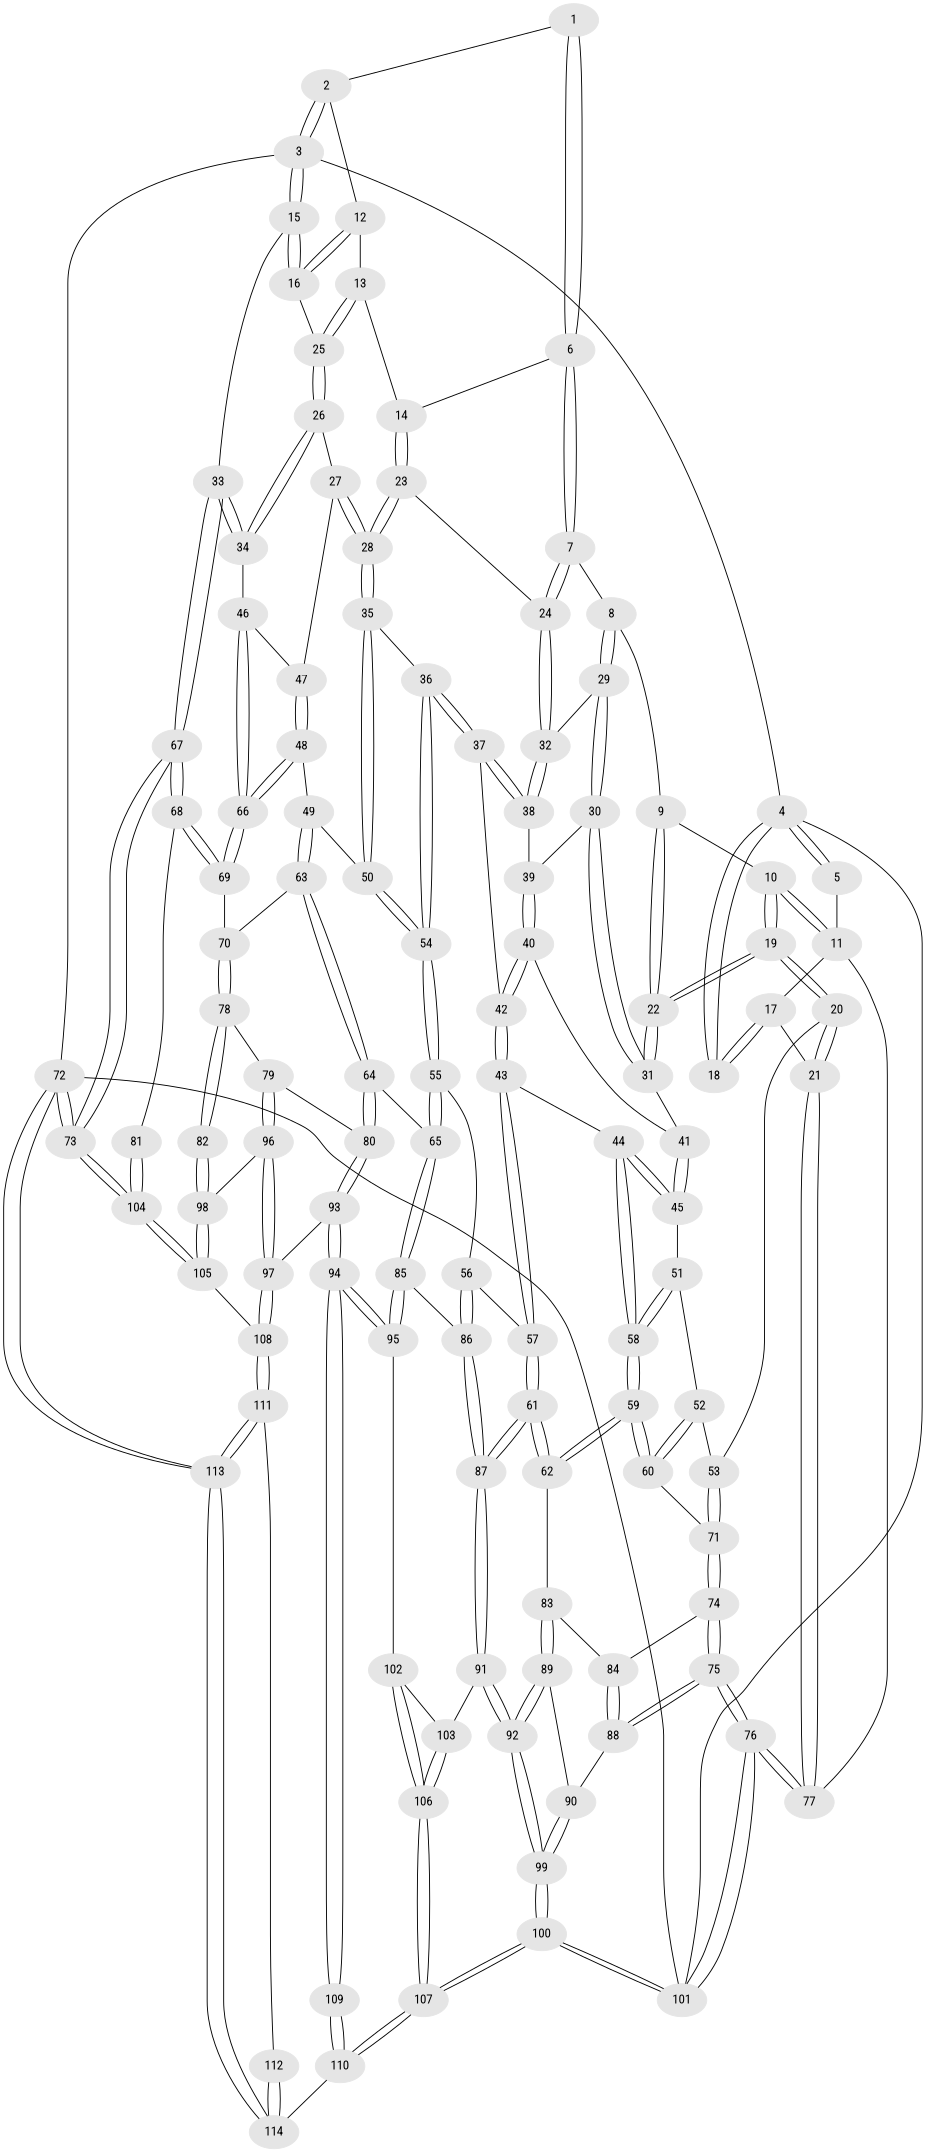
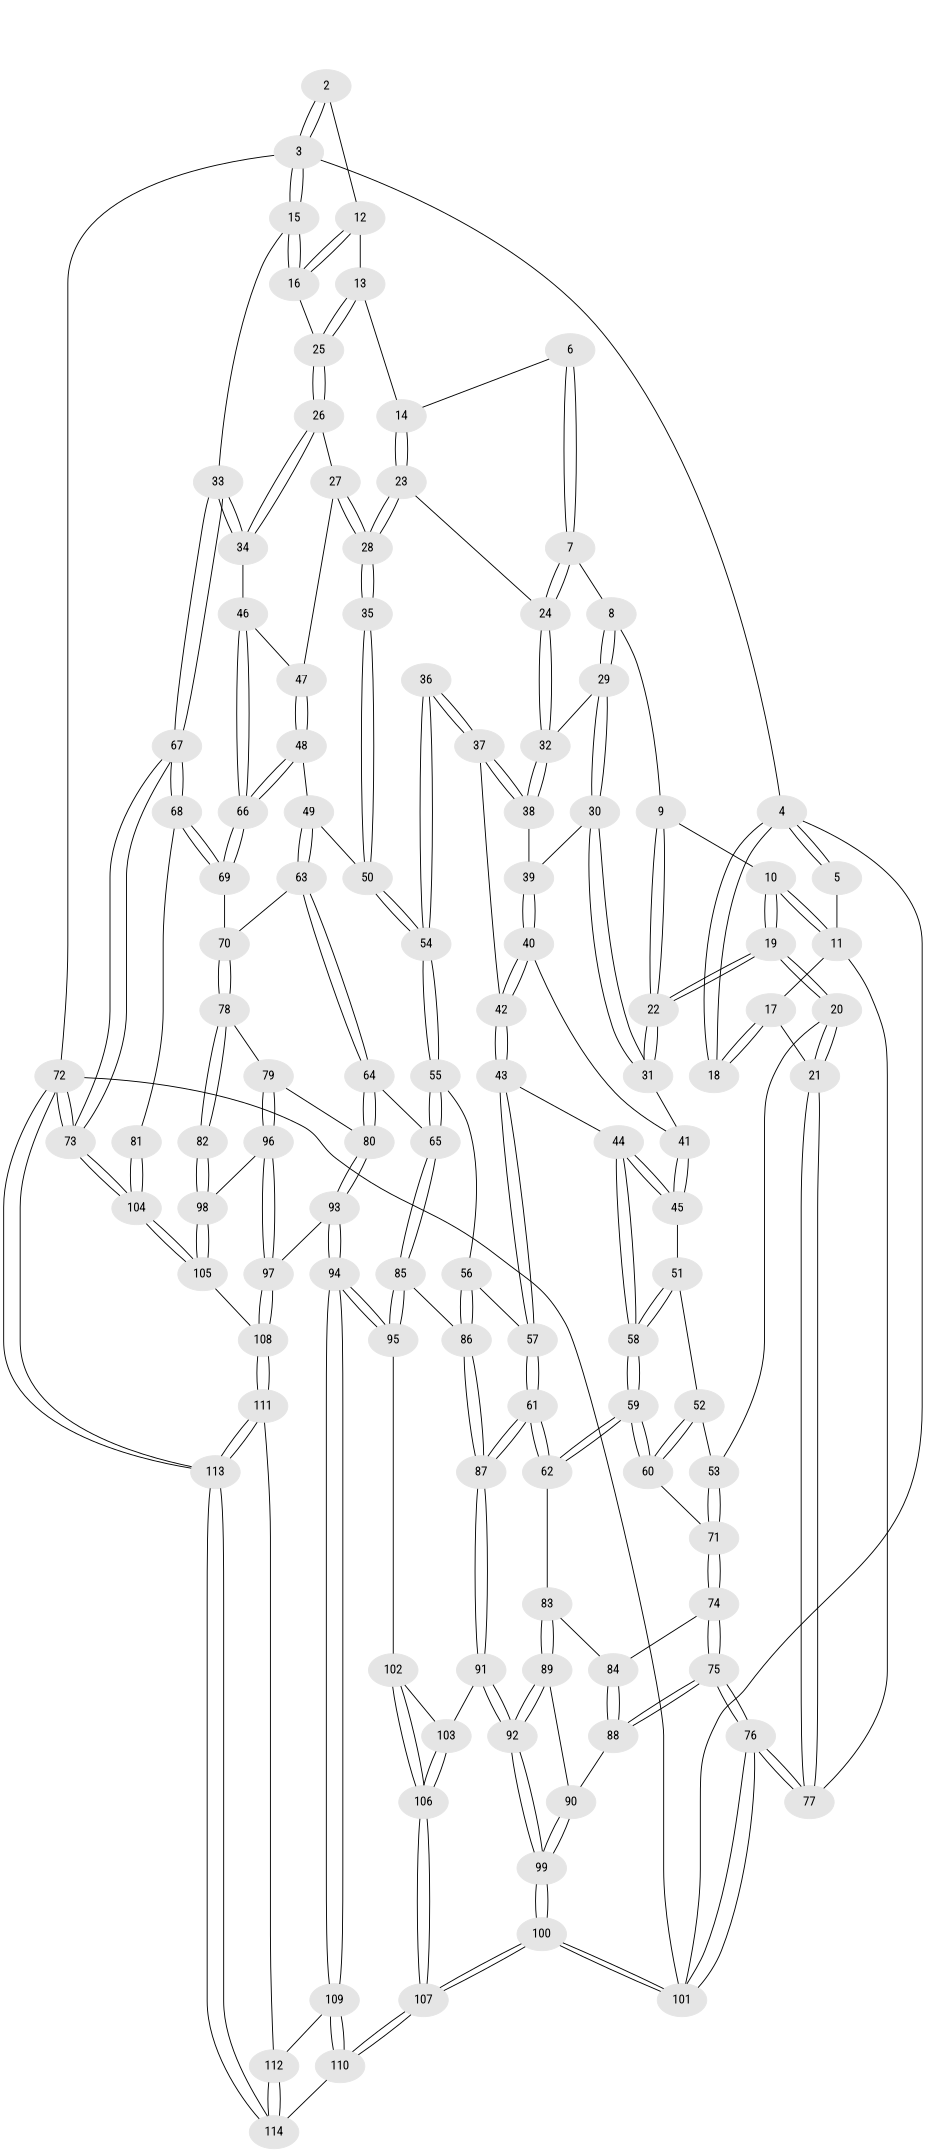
(574, 20) -> none
(397, 647) -> none
none -> (304, 2033)
